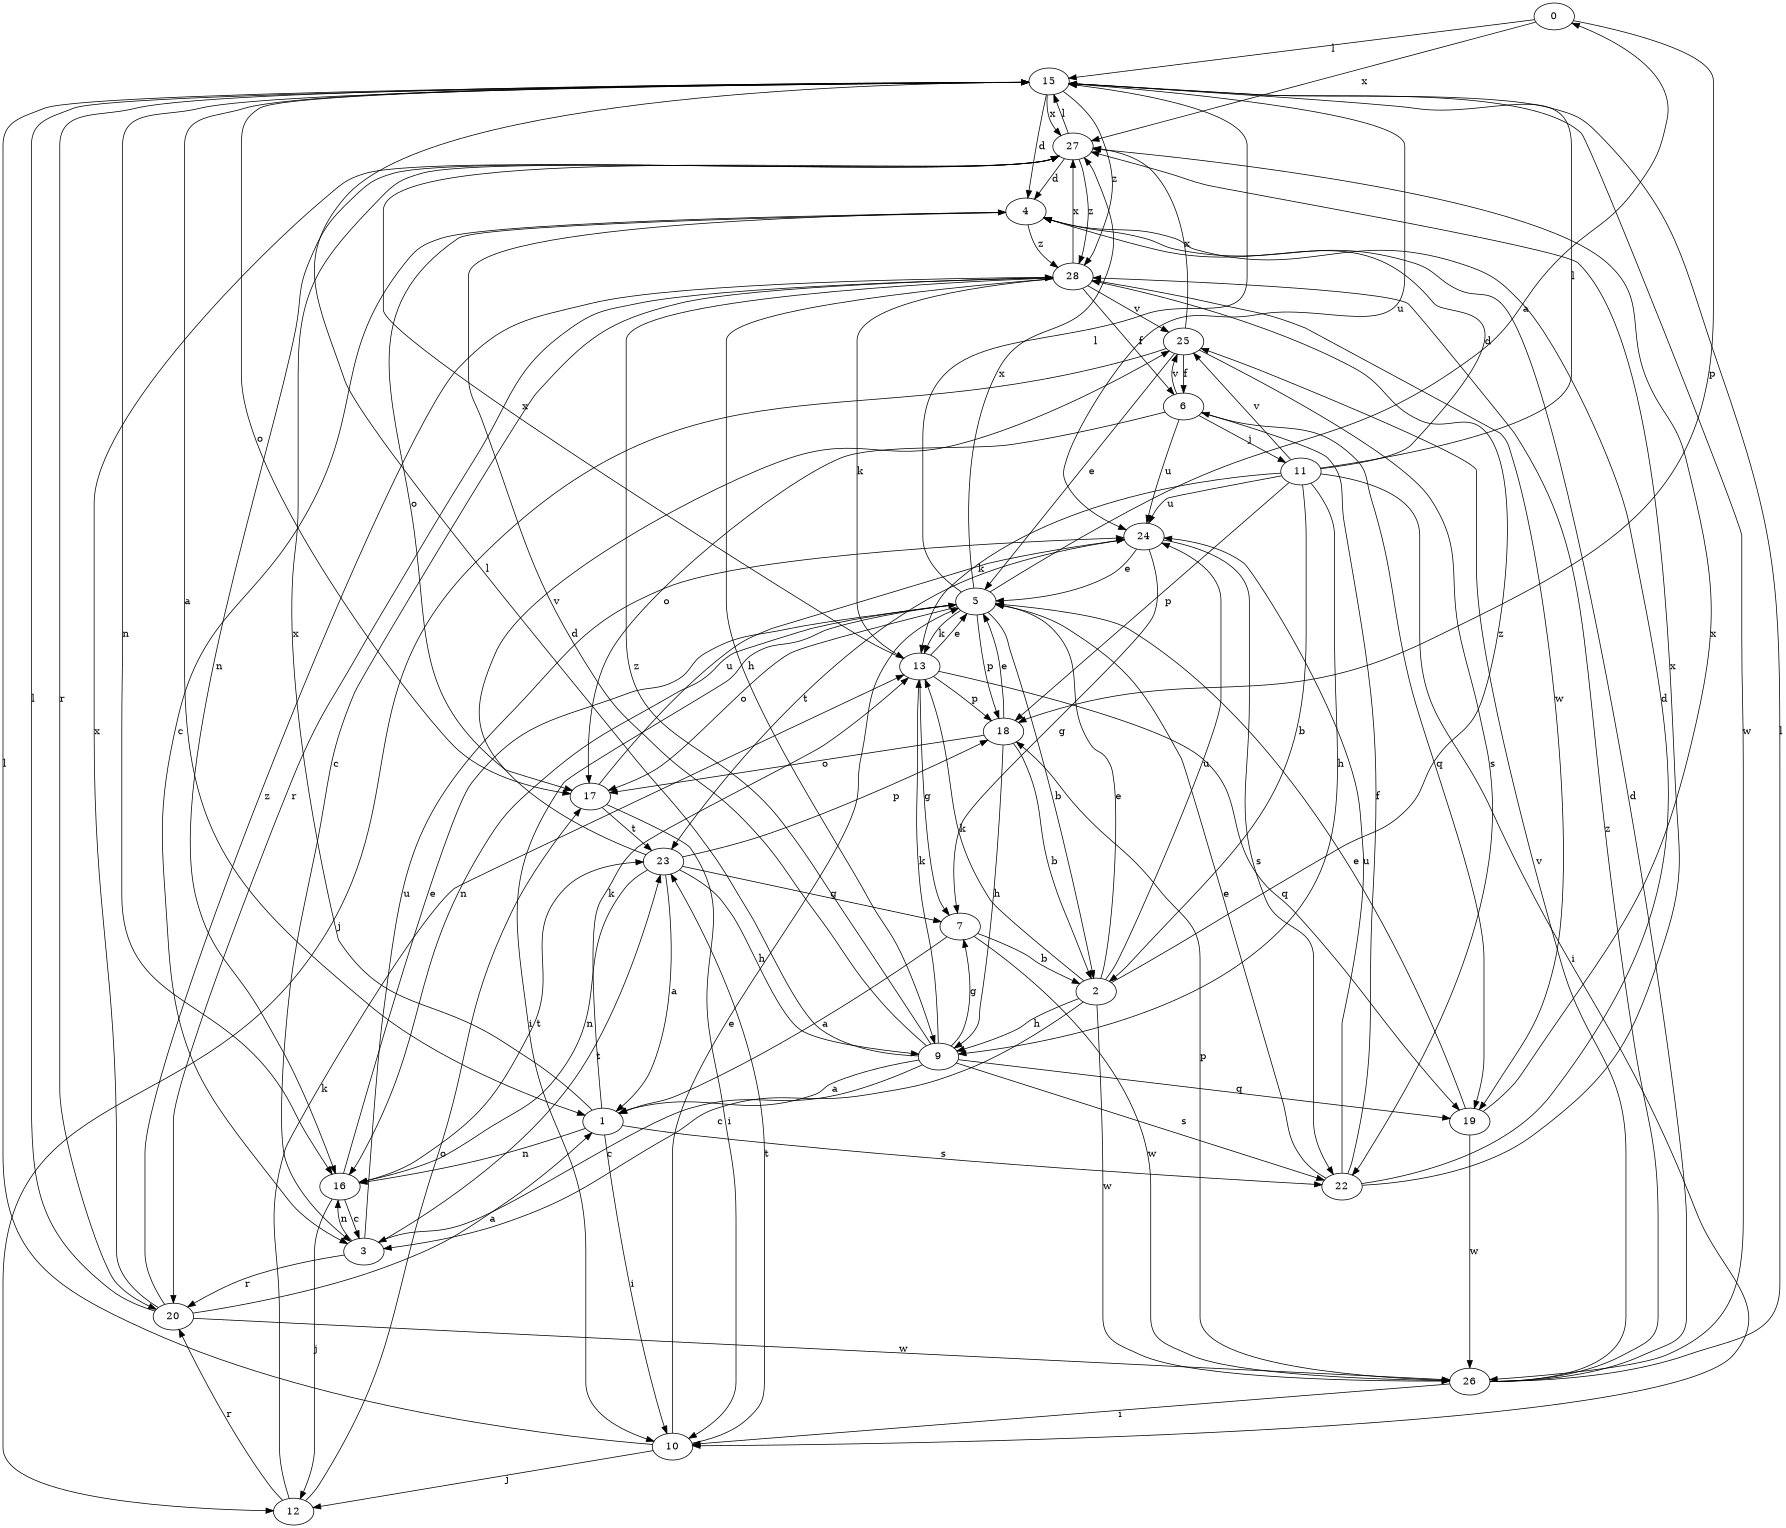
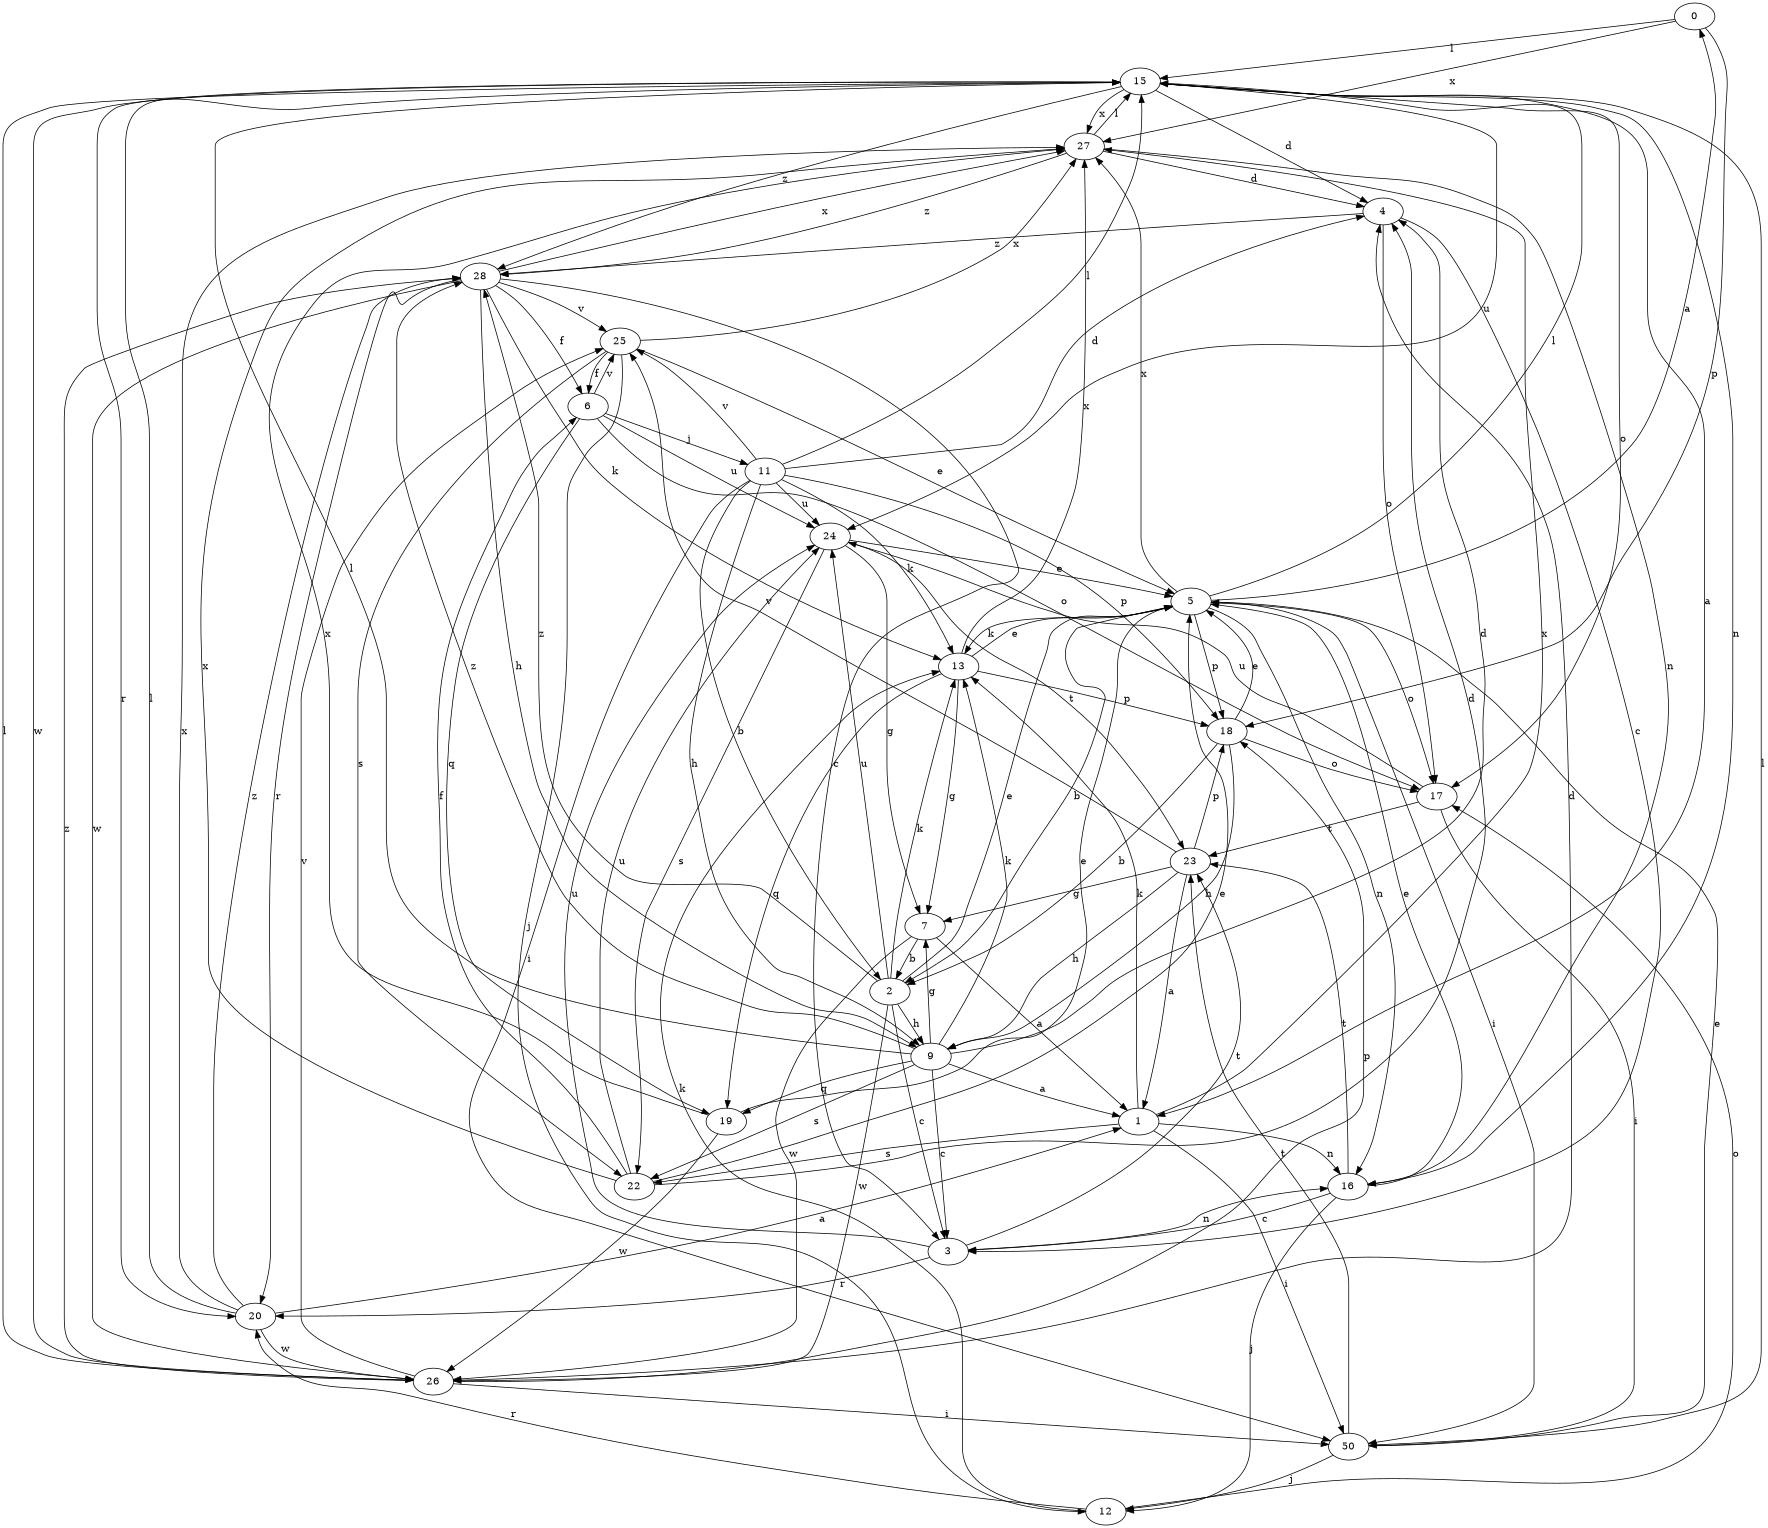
(1535, 556) -> (93, 832)
(561, 1072) -> none
(672, 1447) -> (1349, 1447)
